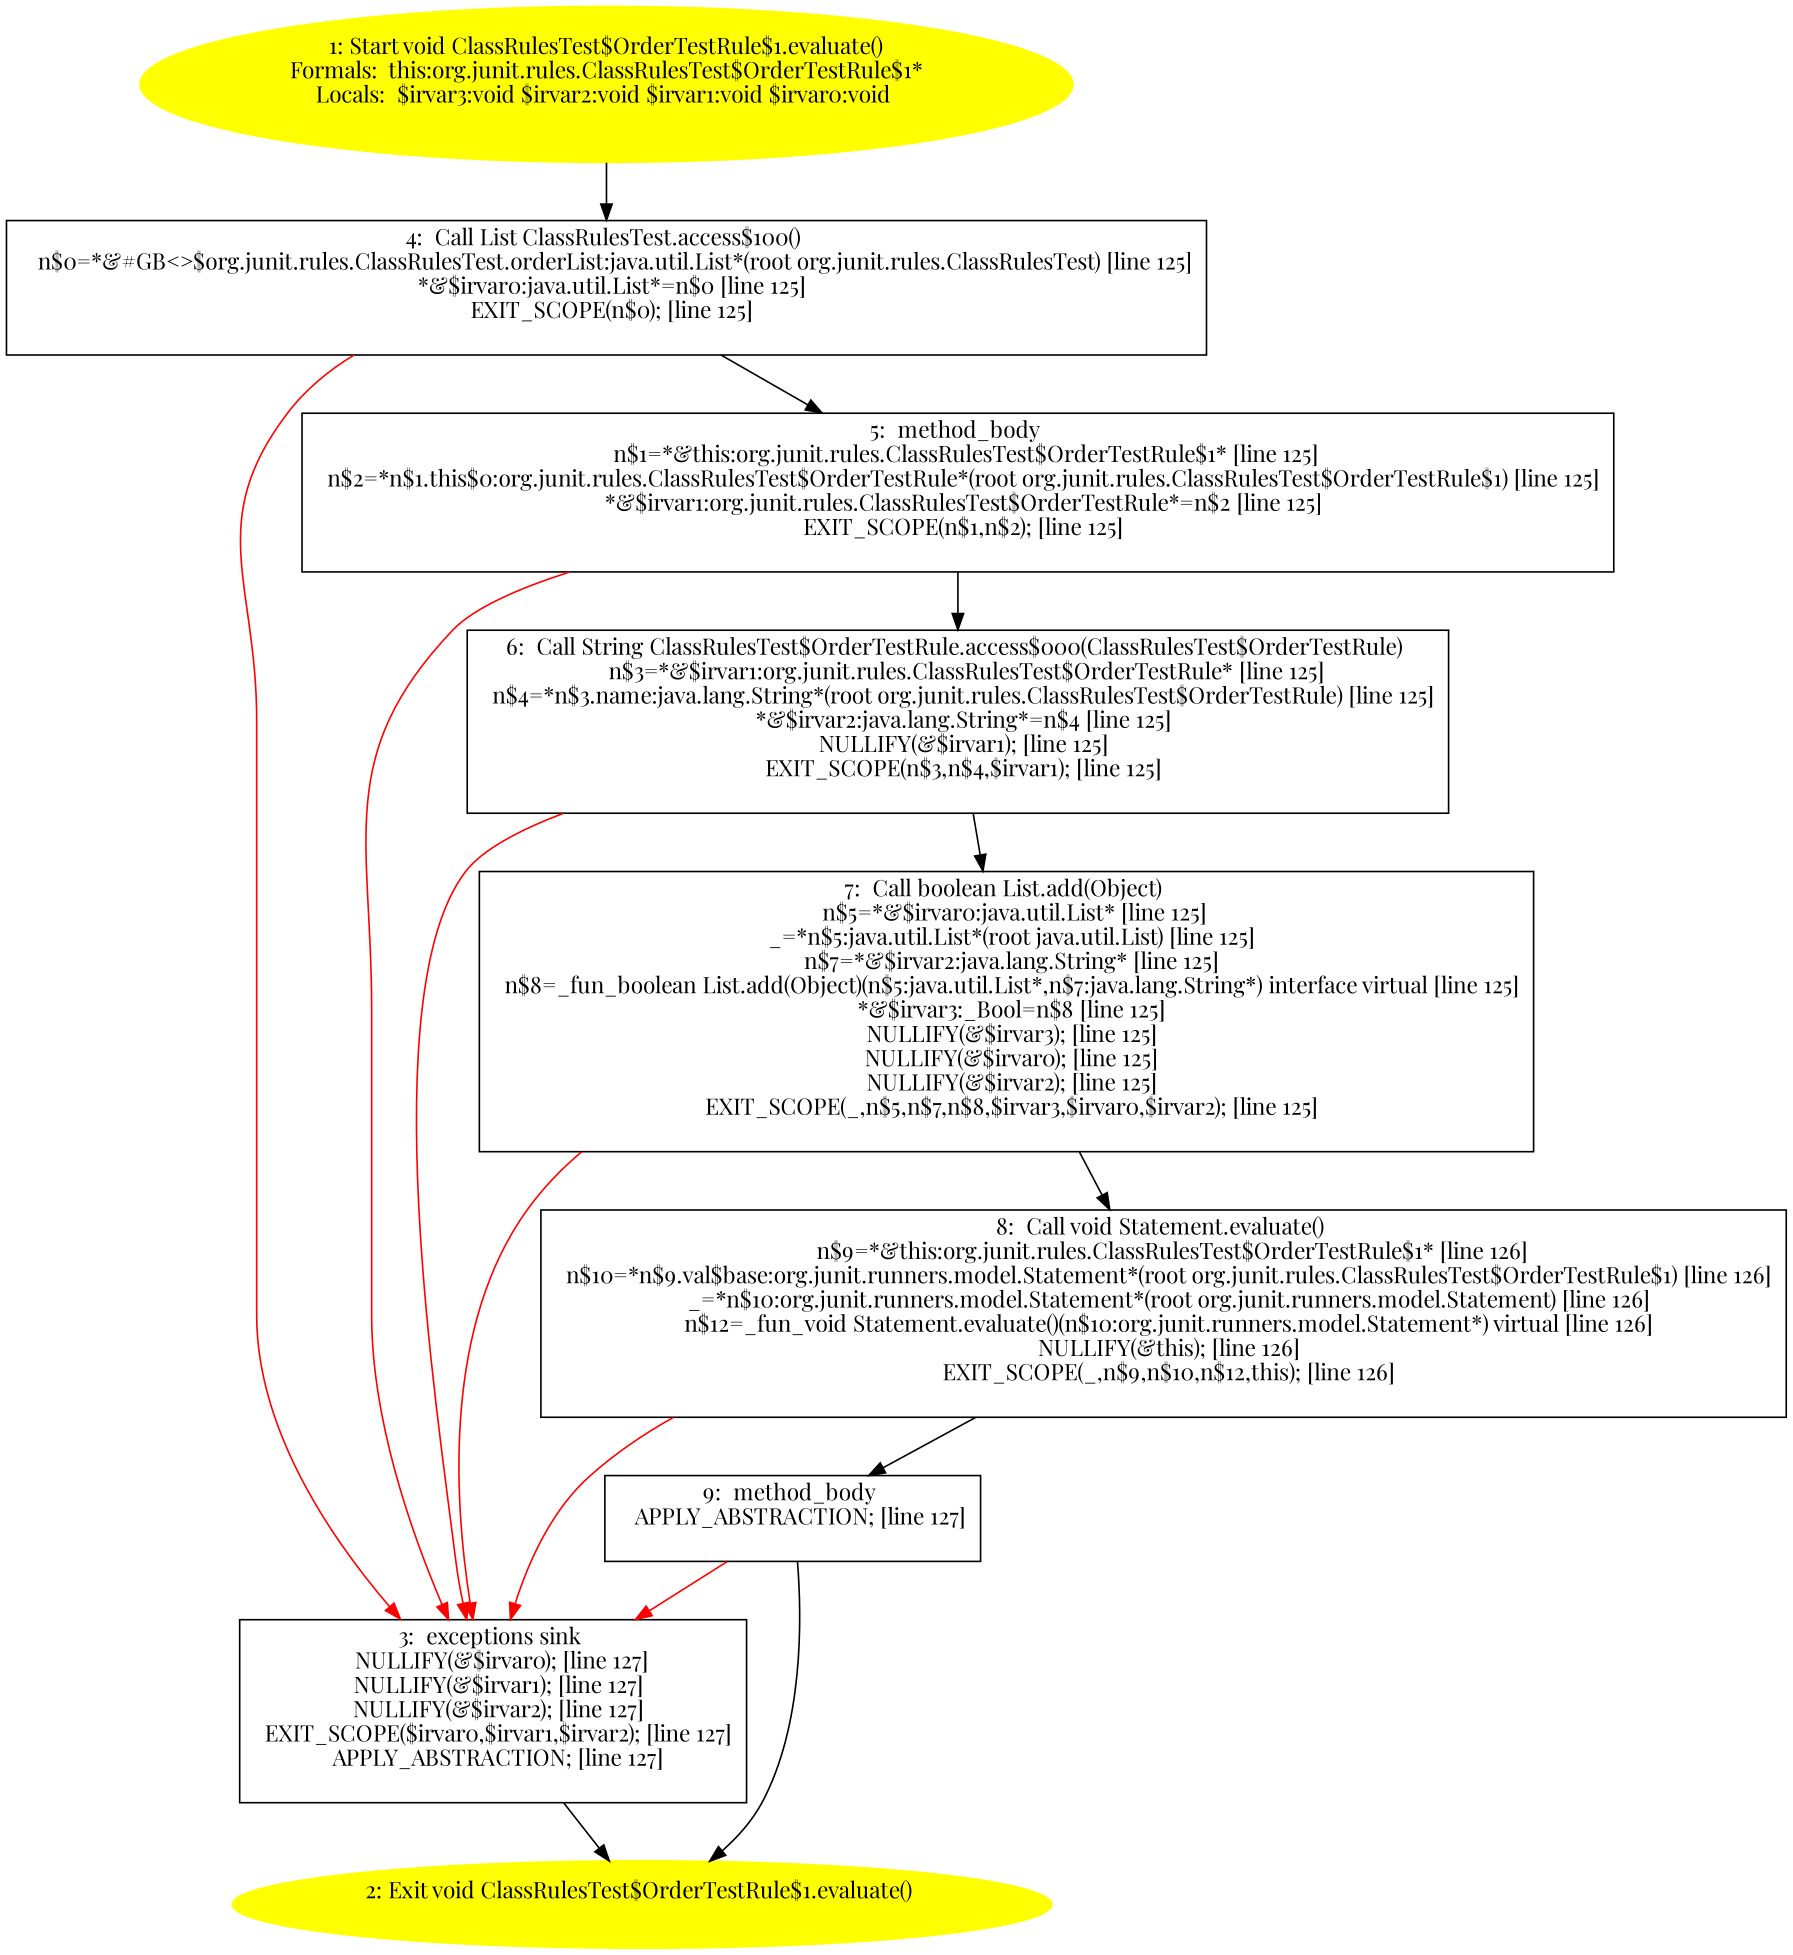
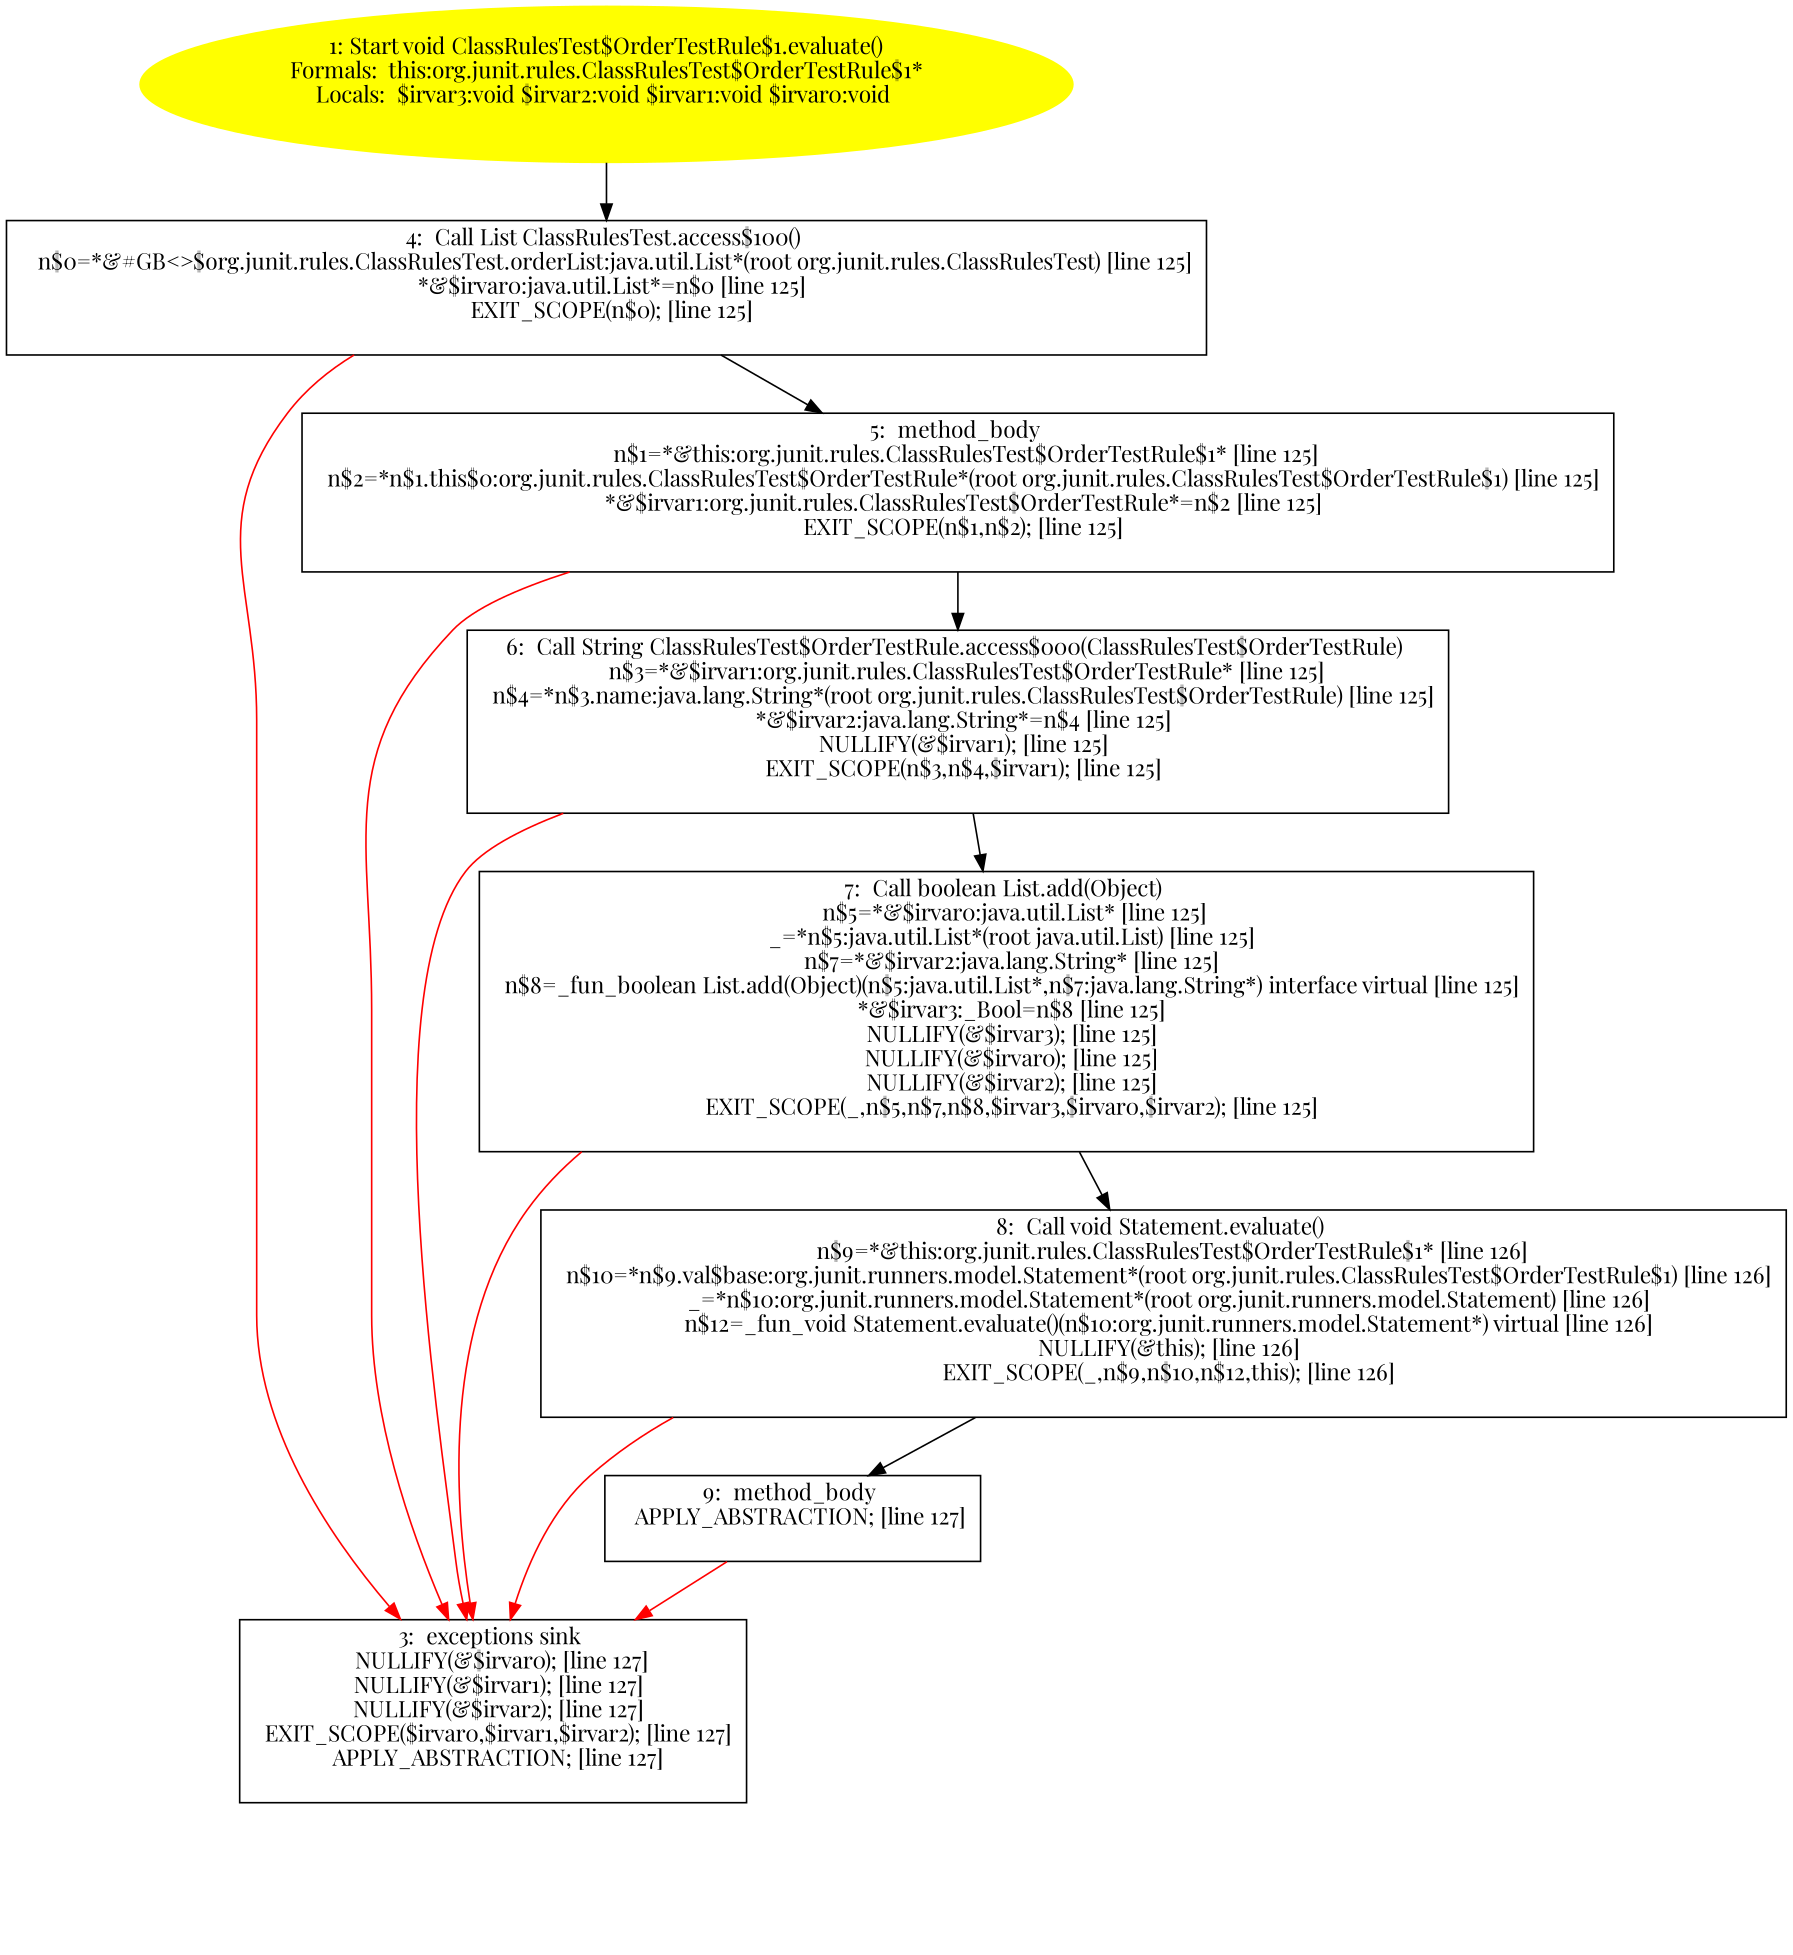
(642, 1904) -> none
